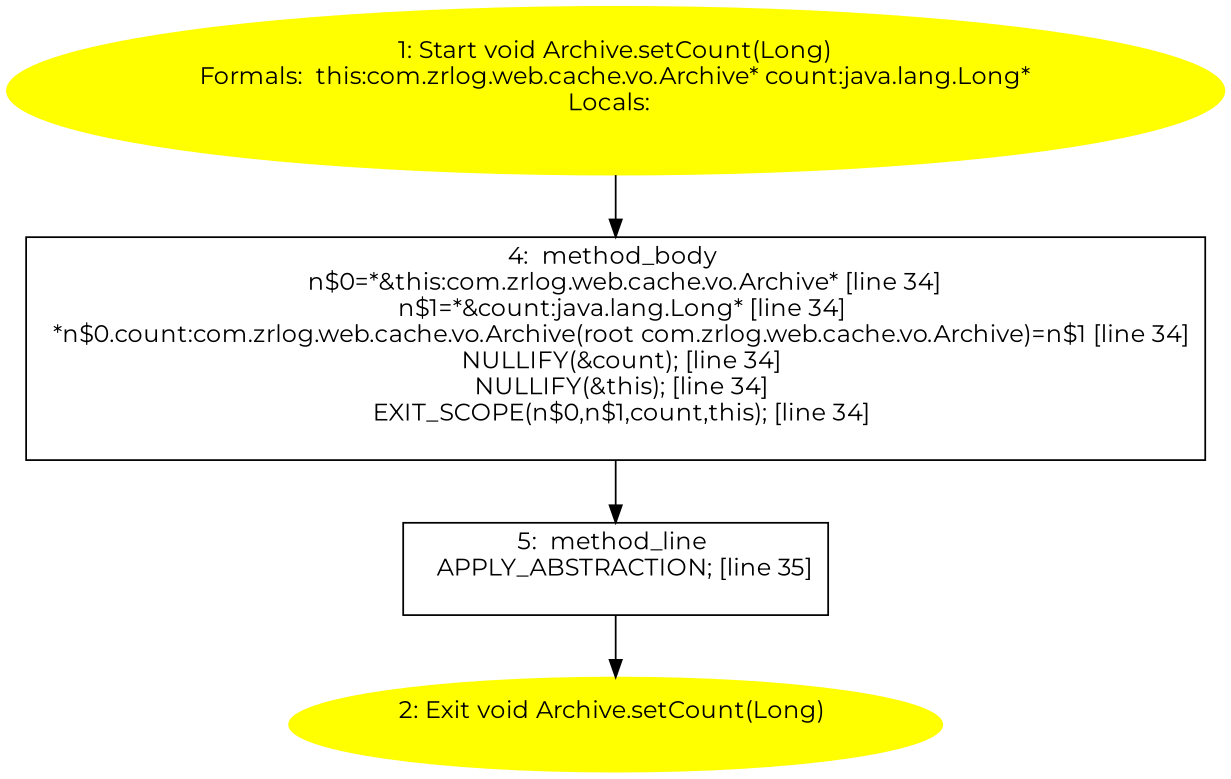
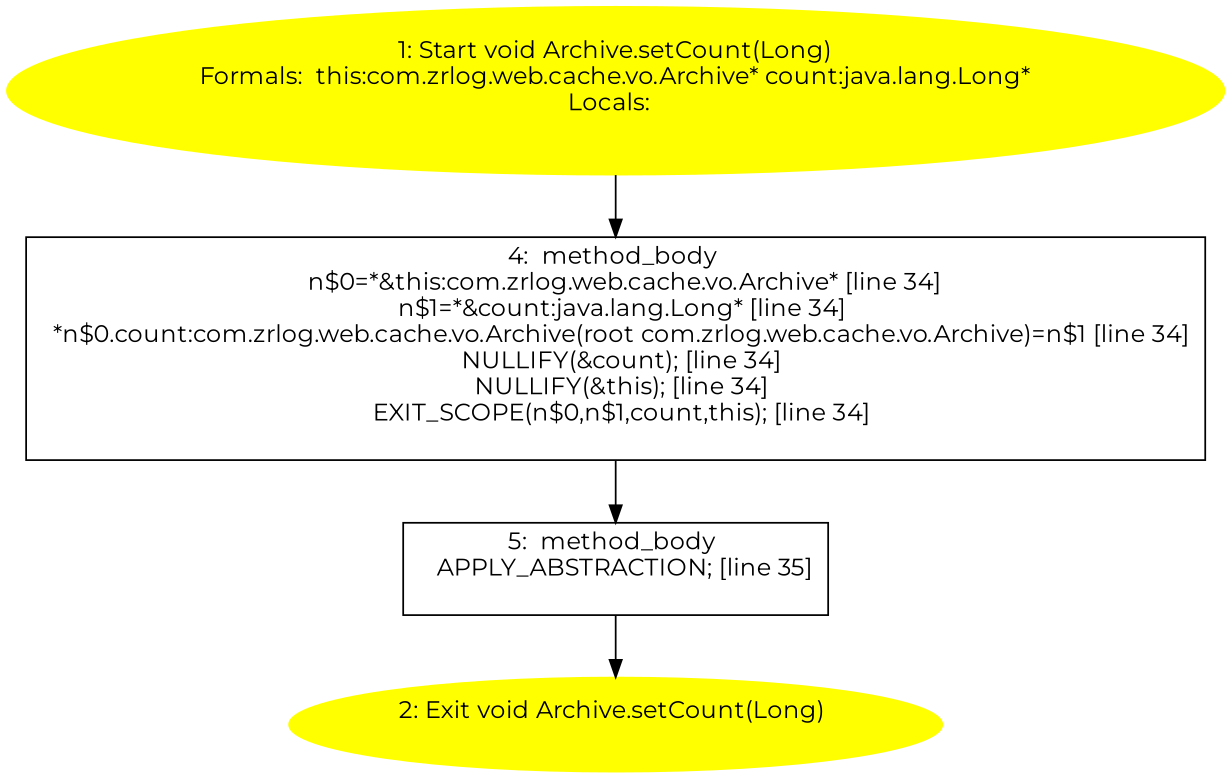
(616, 569) -> (616, 569)
